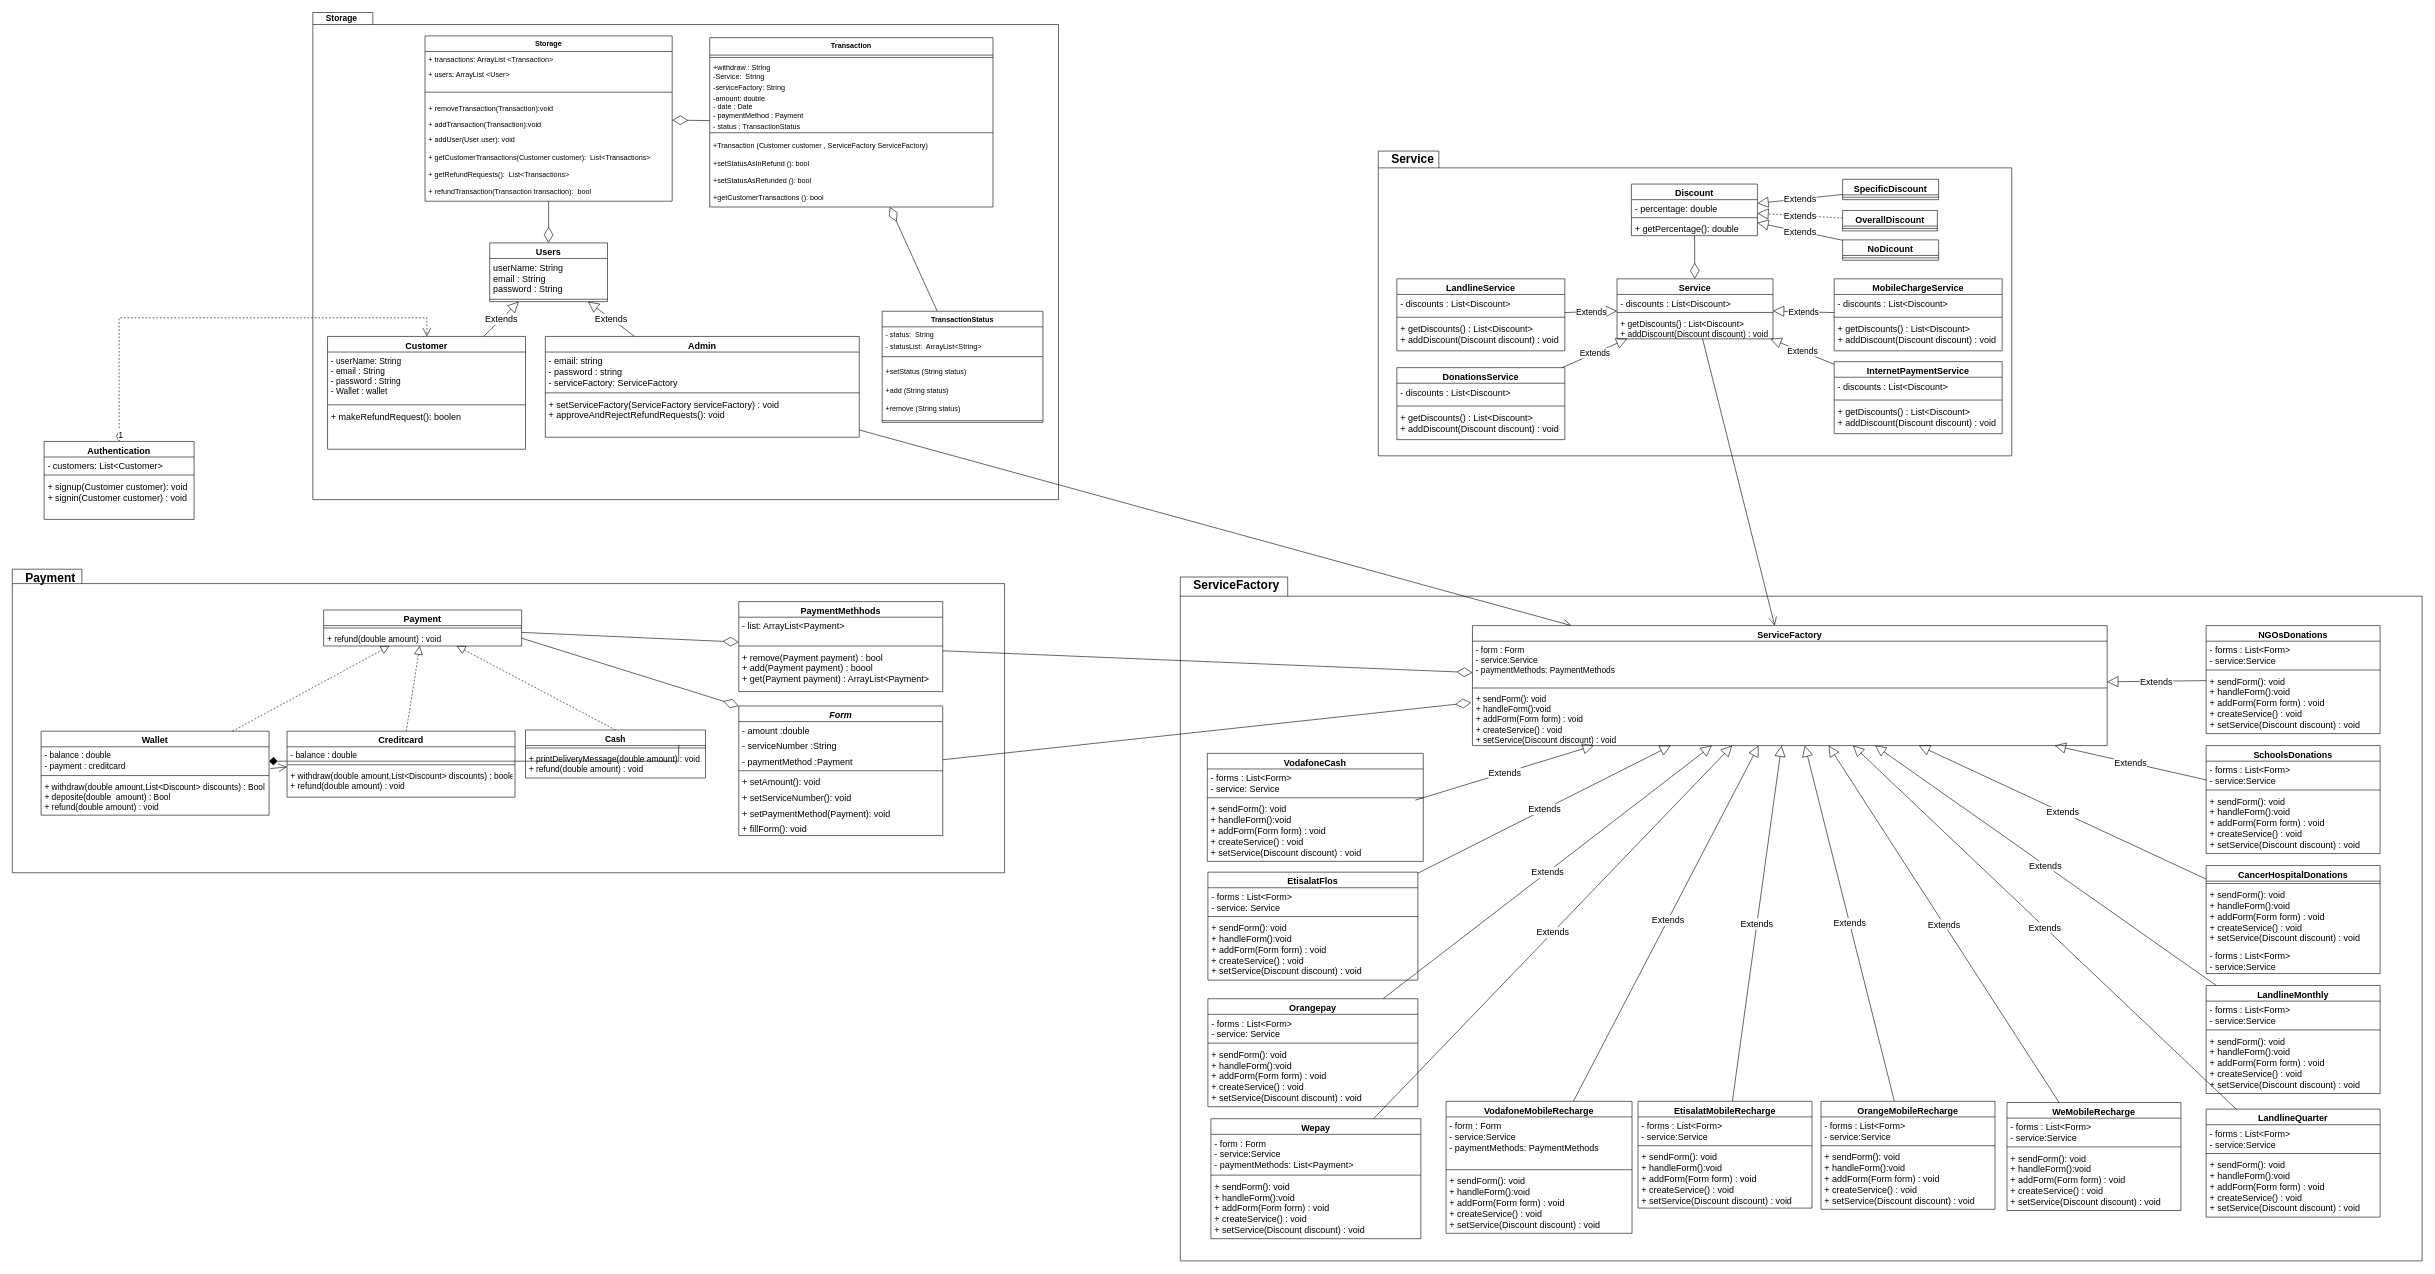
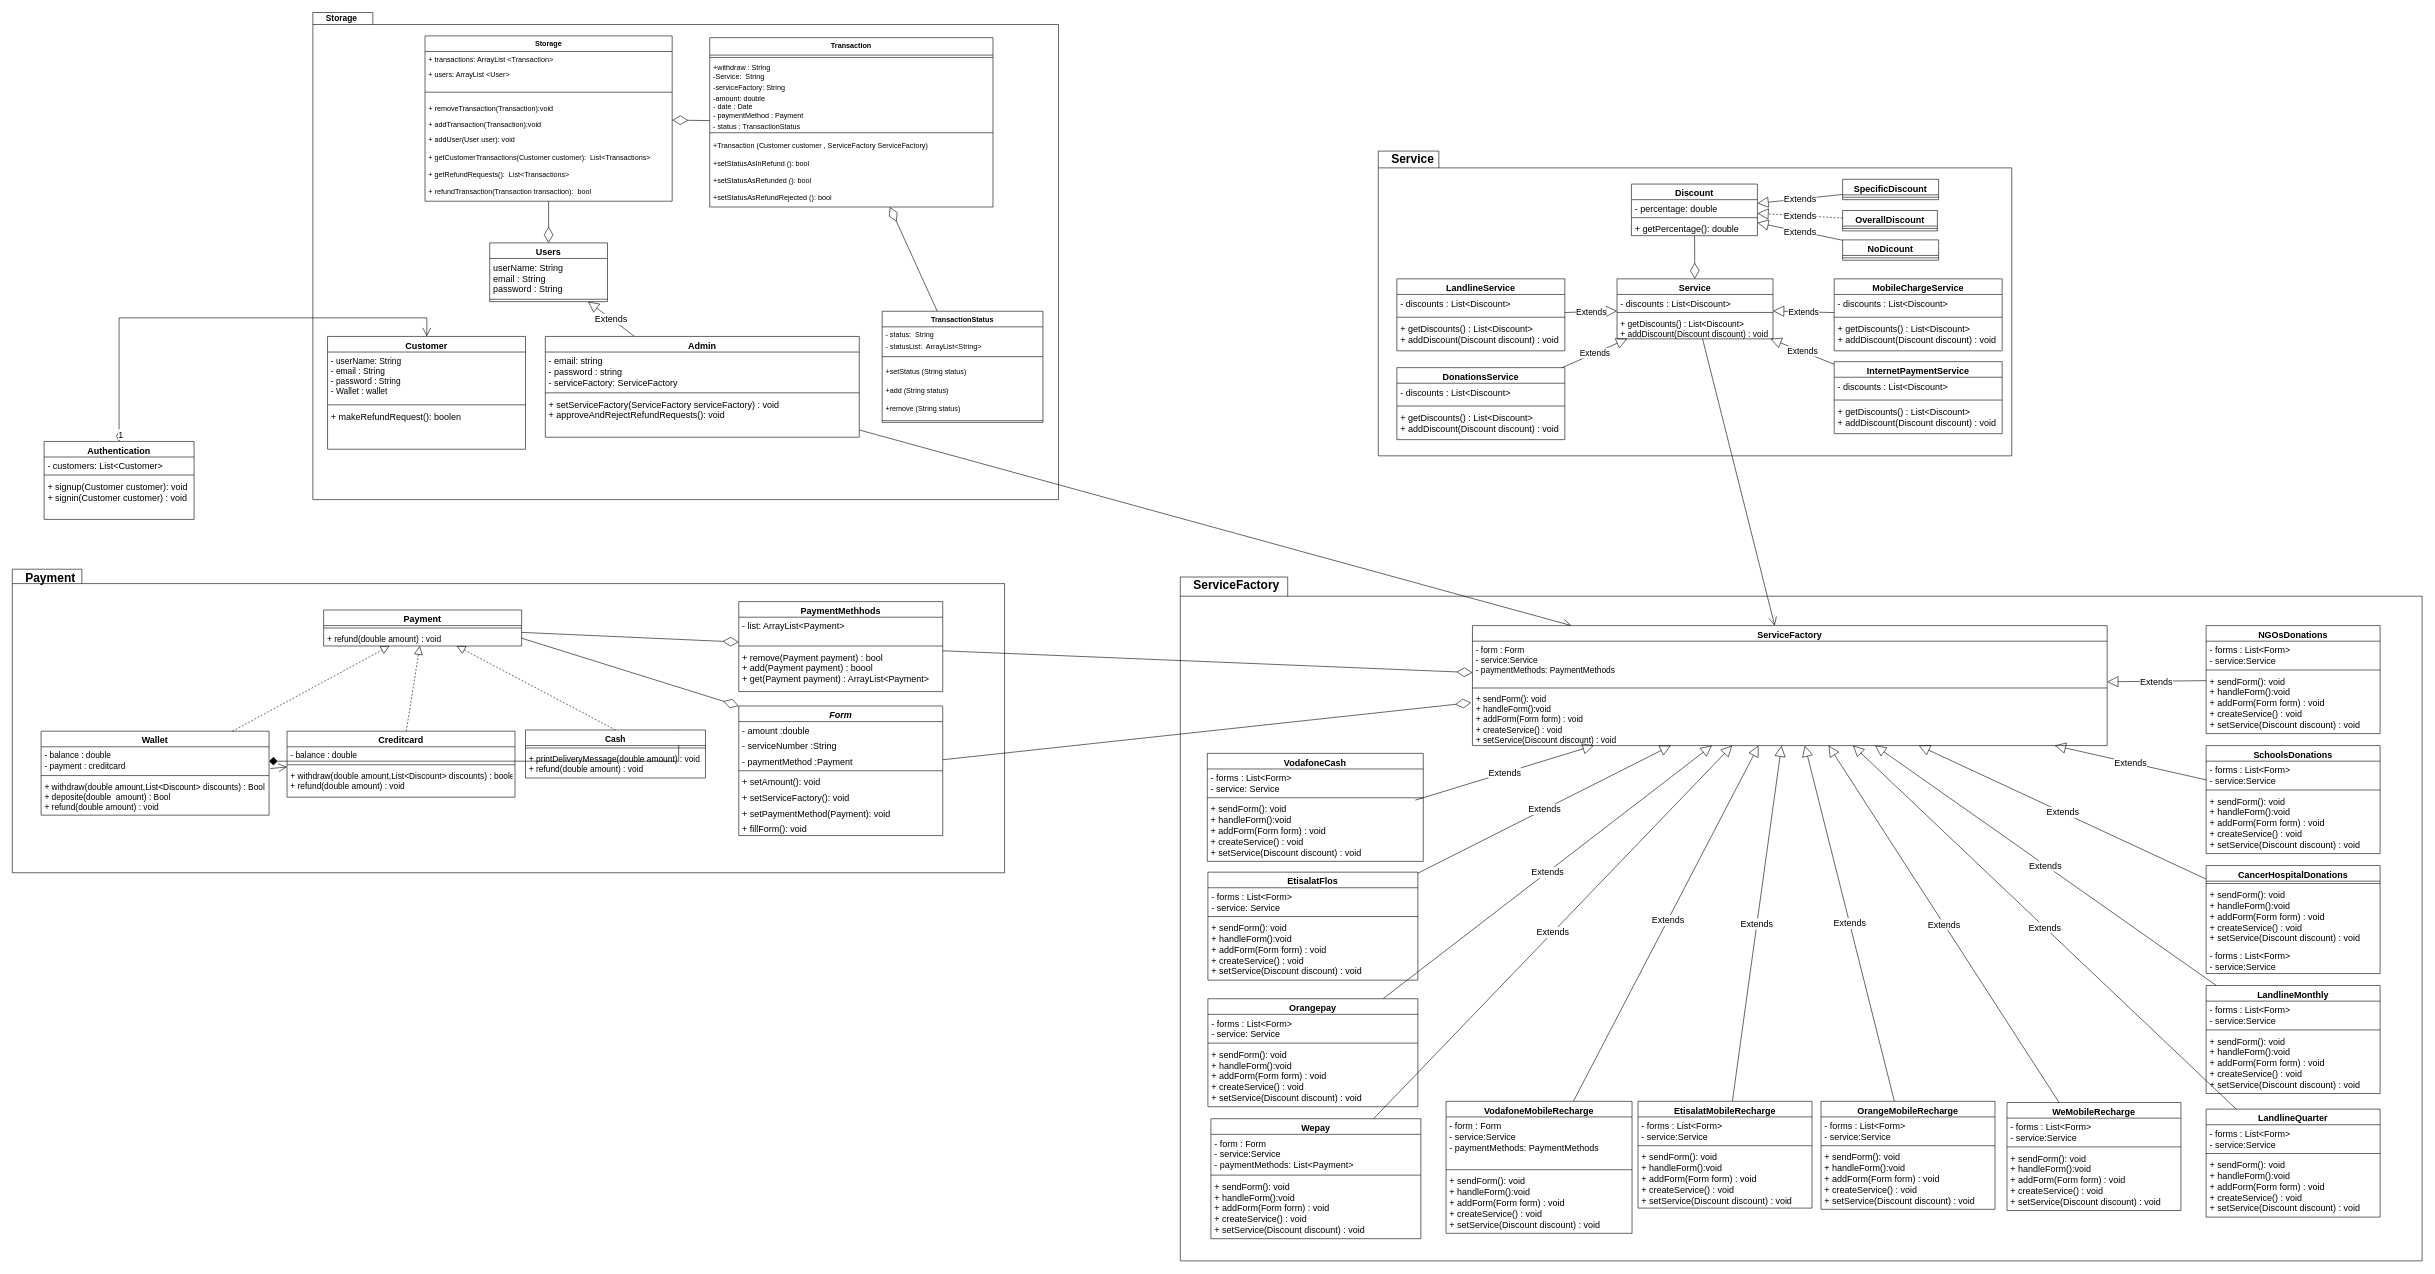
(775, 198) -> (780, 198)
(225, 318) -> (225, 318)
(497, 323) -> none
(802, 798) -> (804, 798)
